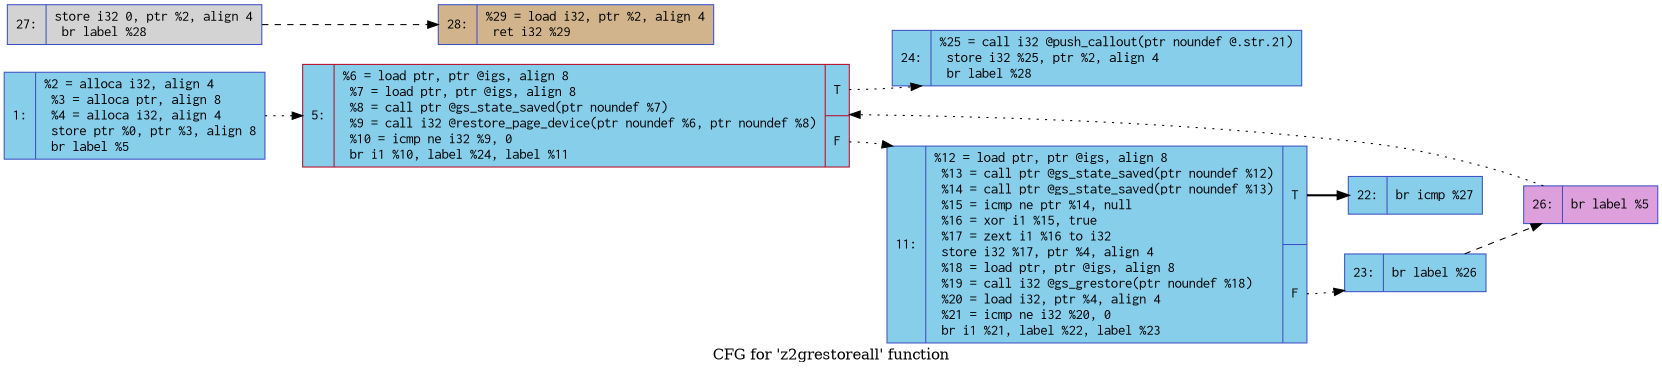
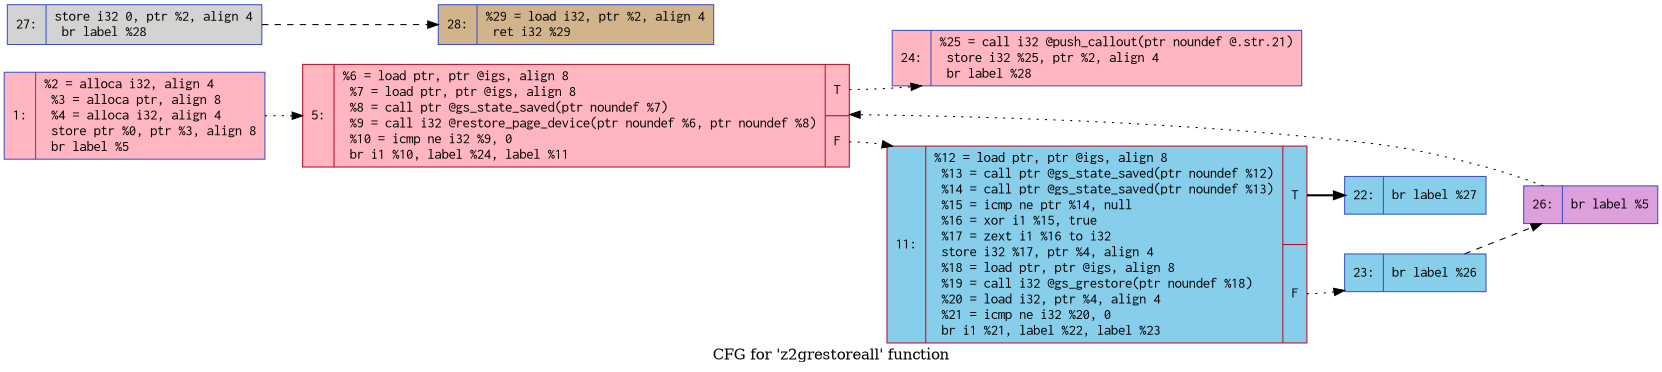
(1097, 58) -> (1097, 58)
(135, 116) -> (135, 116)
(576, 116) -> (576, 116)
(1435, 195) -> (1435, 195)
(1097, 245) -> (1097, 245)
